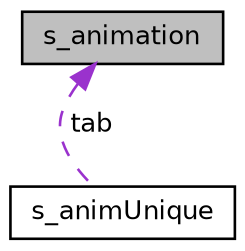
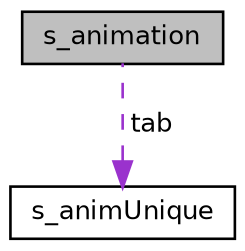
(62, 139) -> (123, 112)
